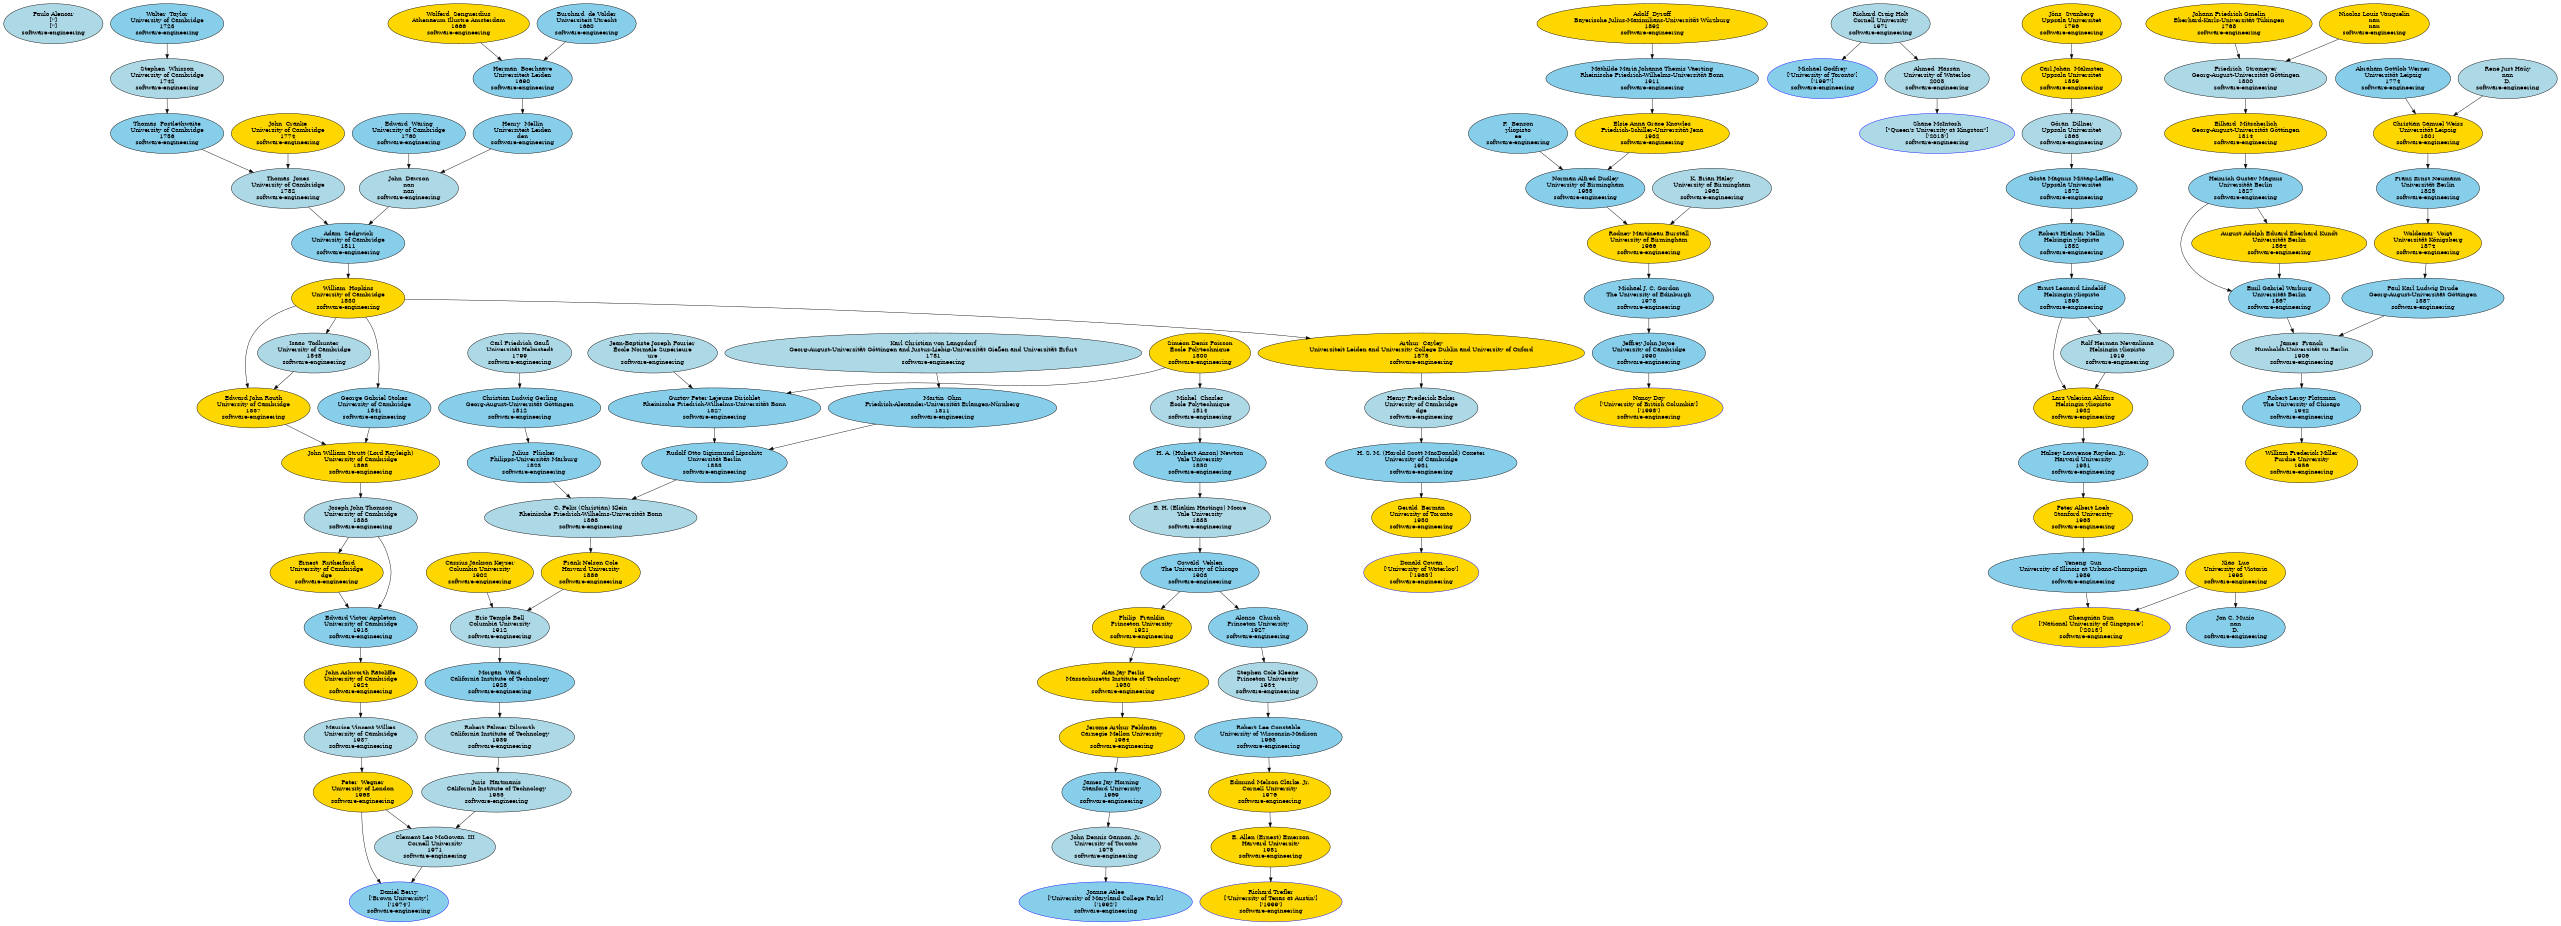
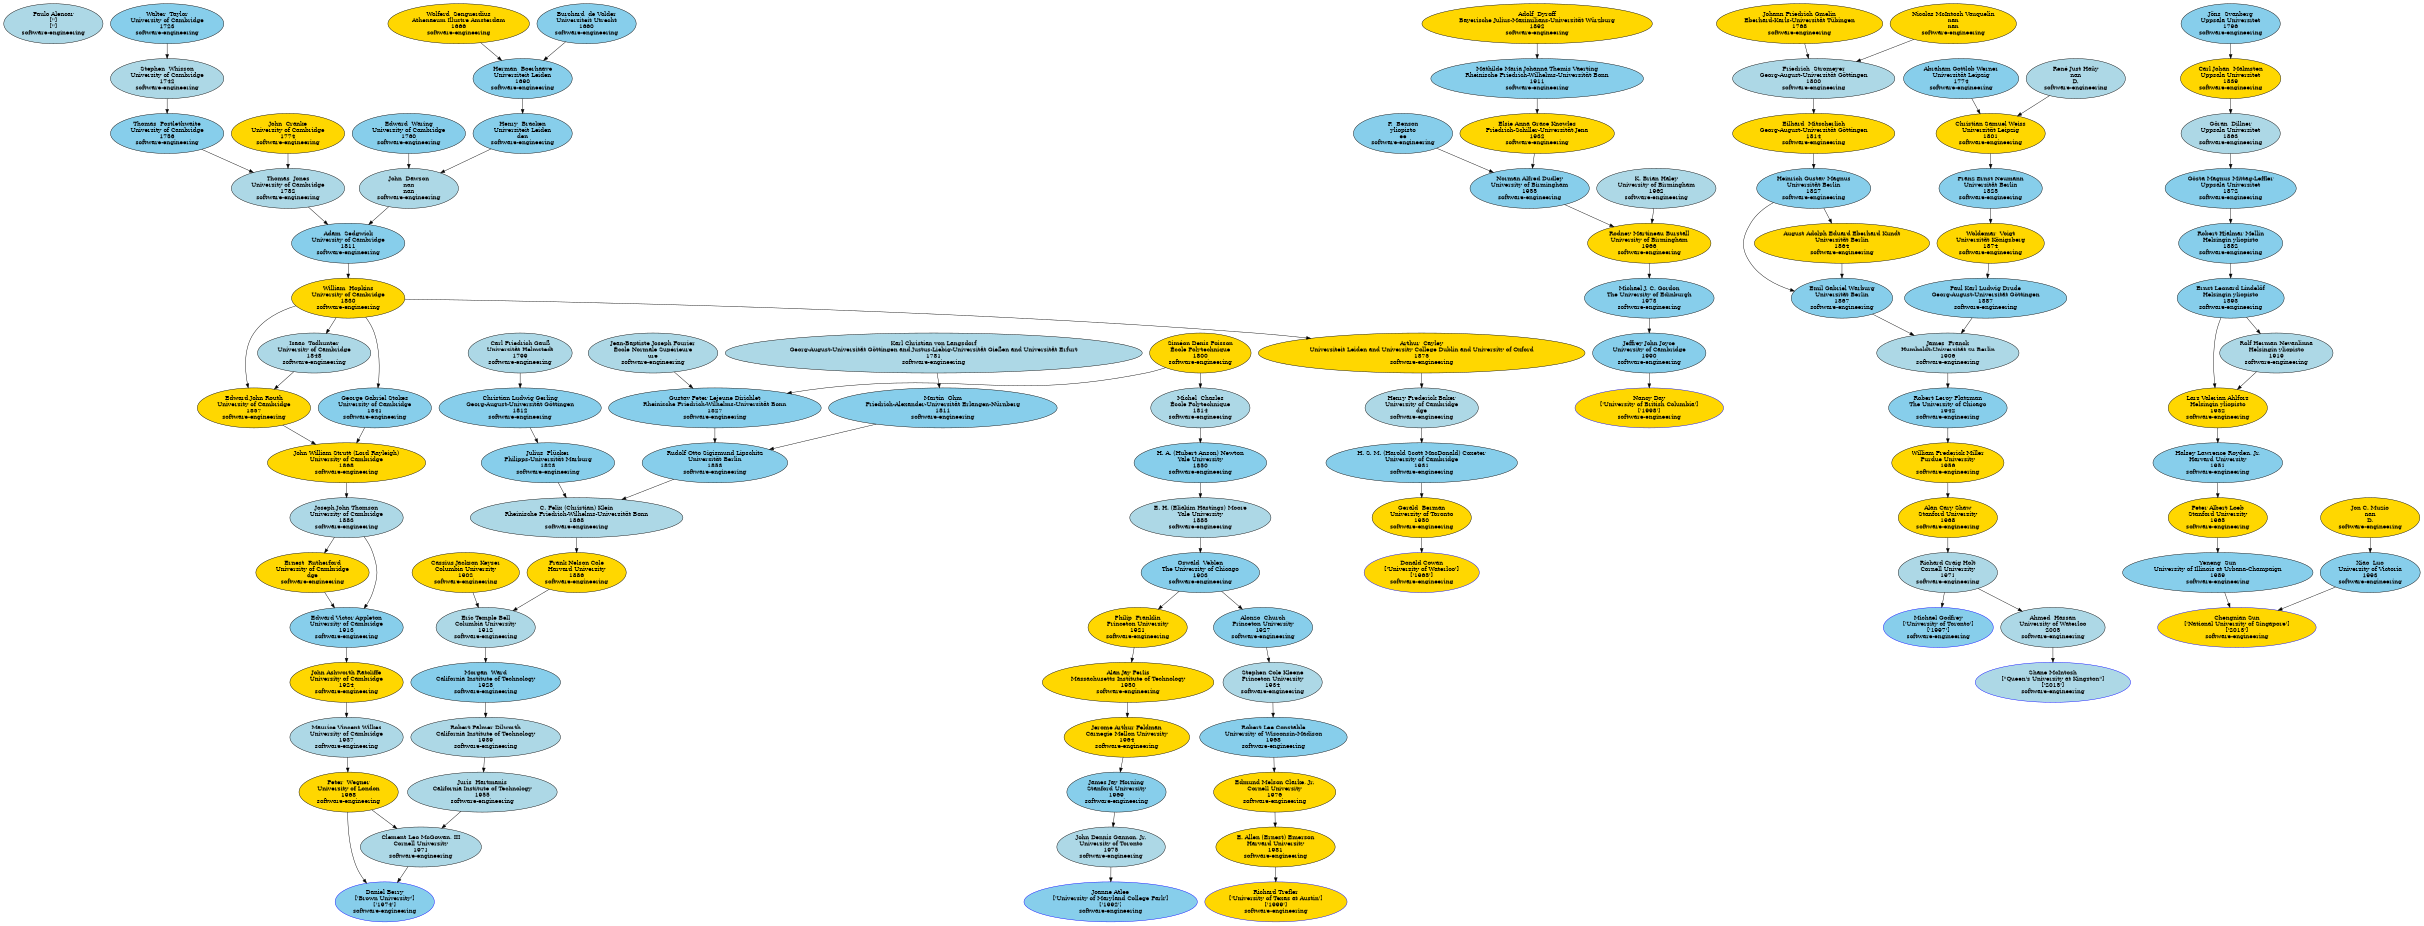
(2072, 24) -> (2231, 24)
(2374, 24) -> (1953, 24)
(523, 133) -> (523, 133)
none -> (1948, 518)
(2236, 573) -> (2370, 573)
(2236, 598) -> (2370, 543)
(2236, 627) -> (2370, 518)
